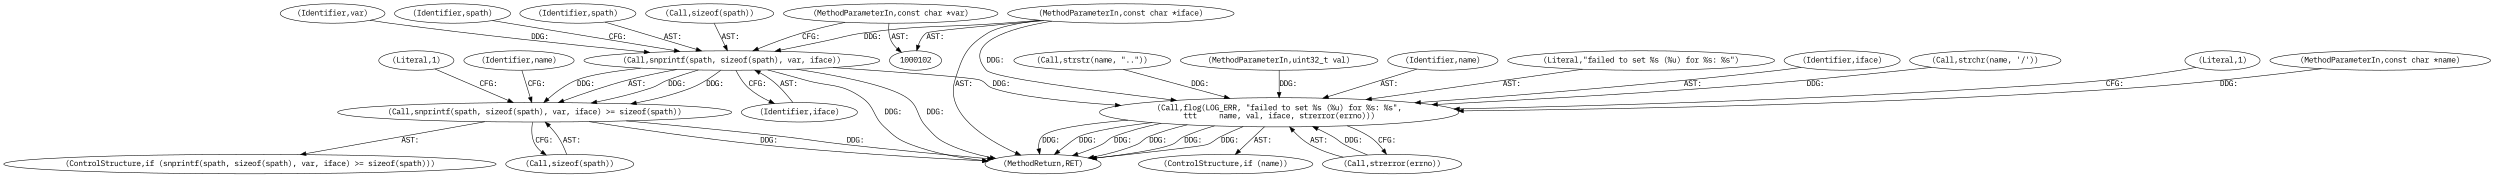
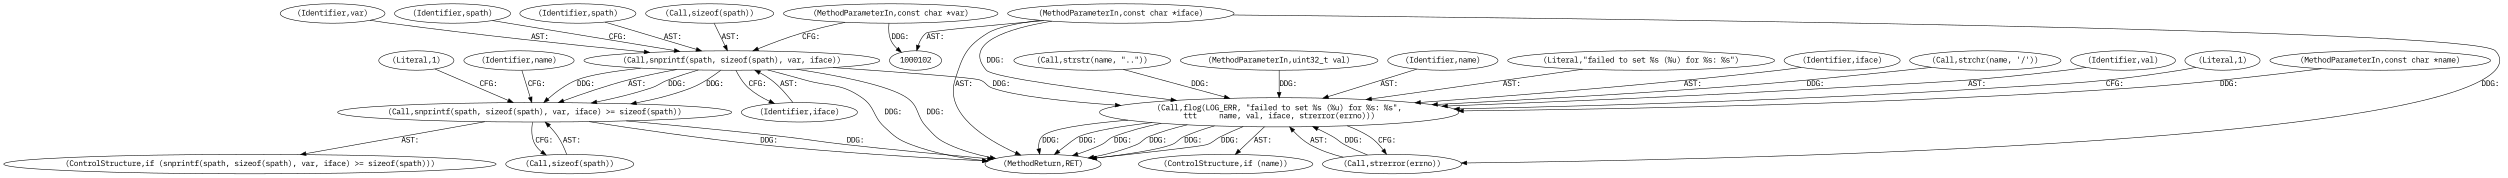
(910, 28) -> (2394, 40)
(542, 37) -> (542, 37)
(903, 37) -> (903, 37)
none -> (2123, 61)
